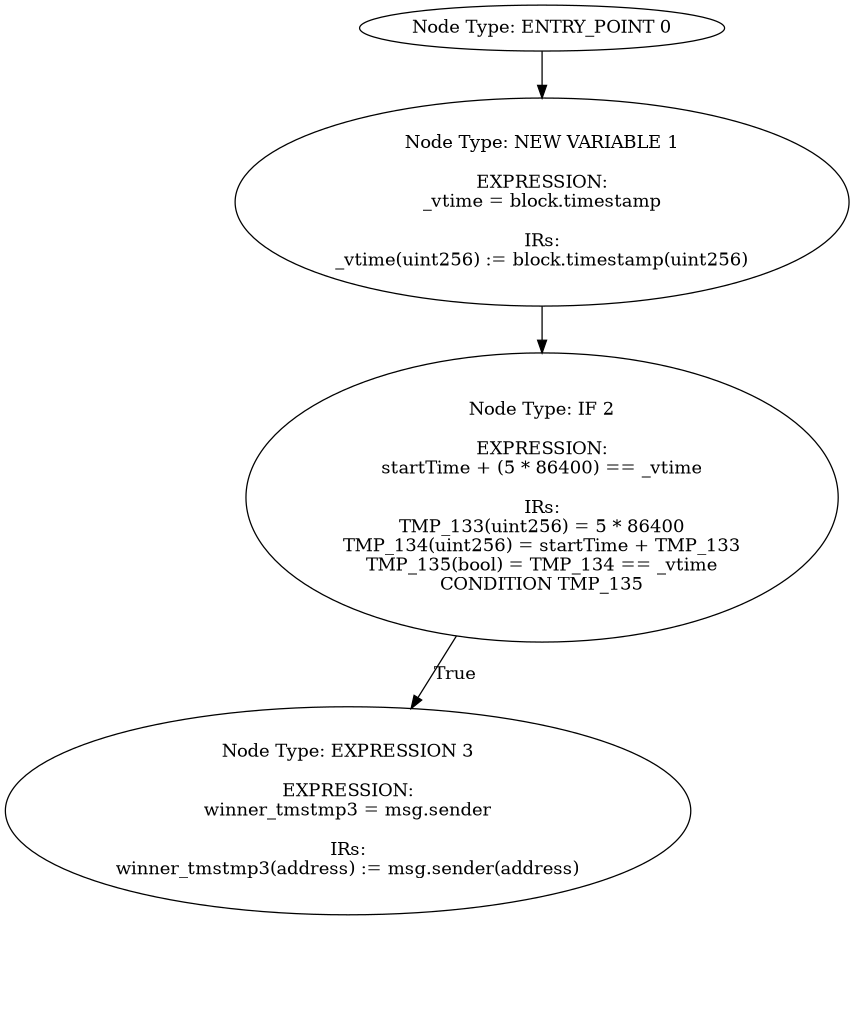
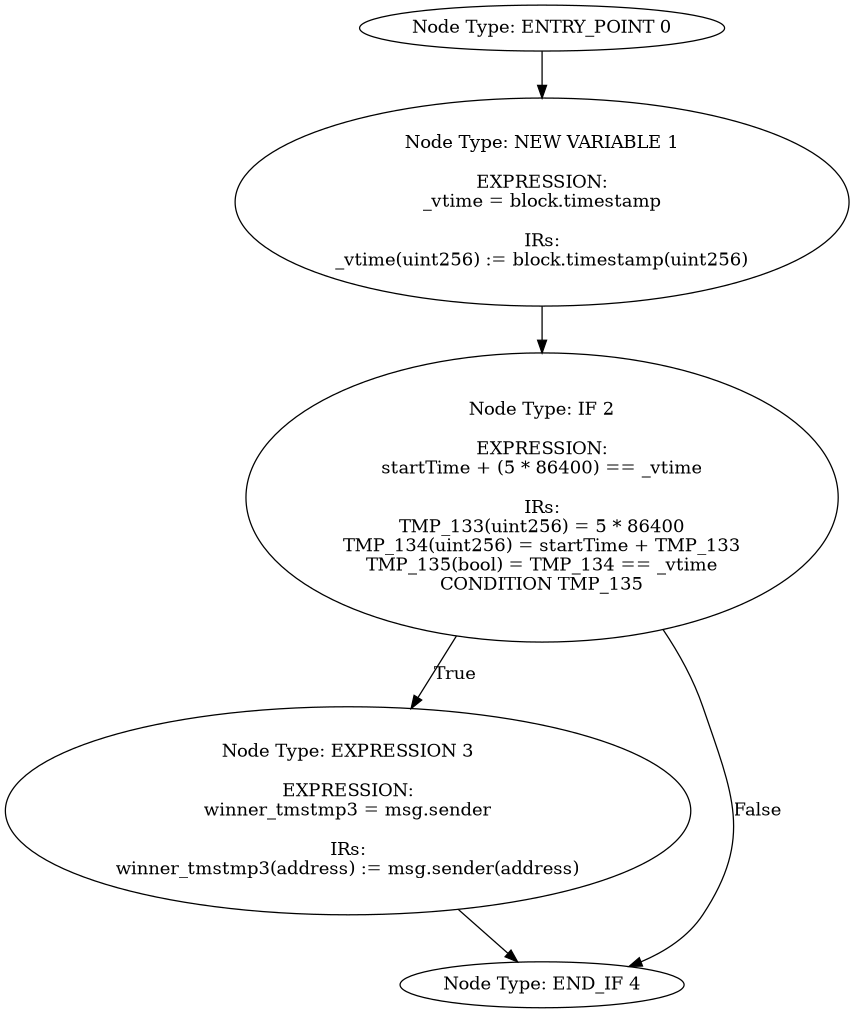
none -> (542, 985)
